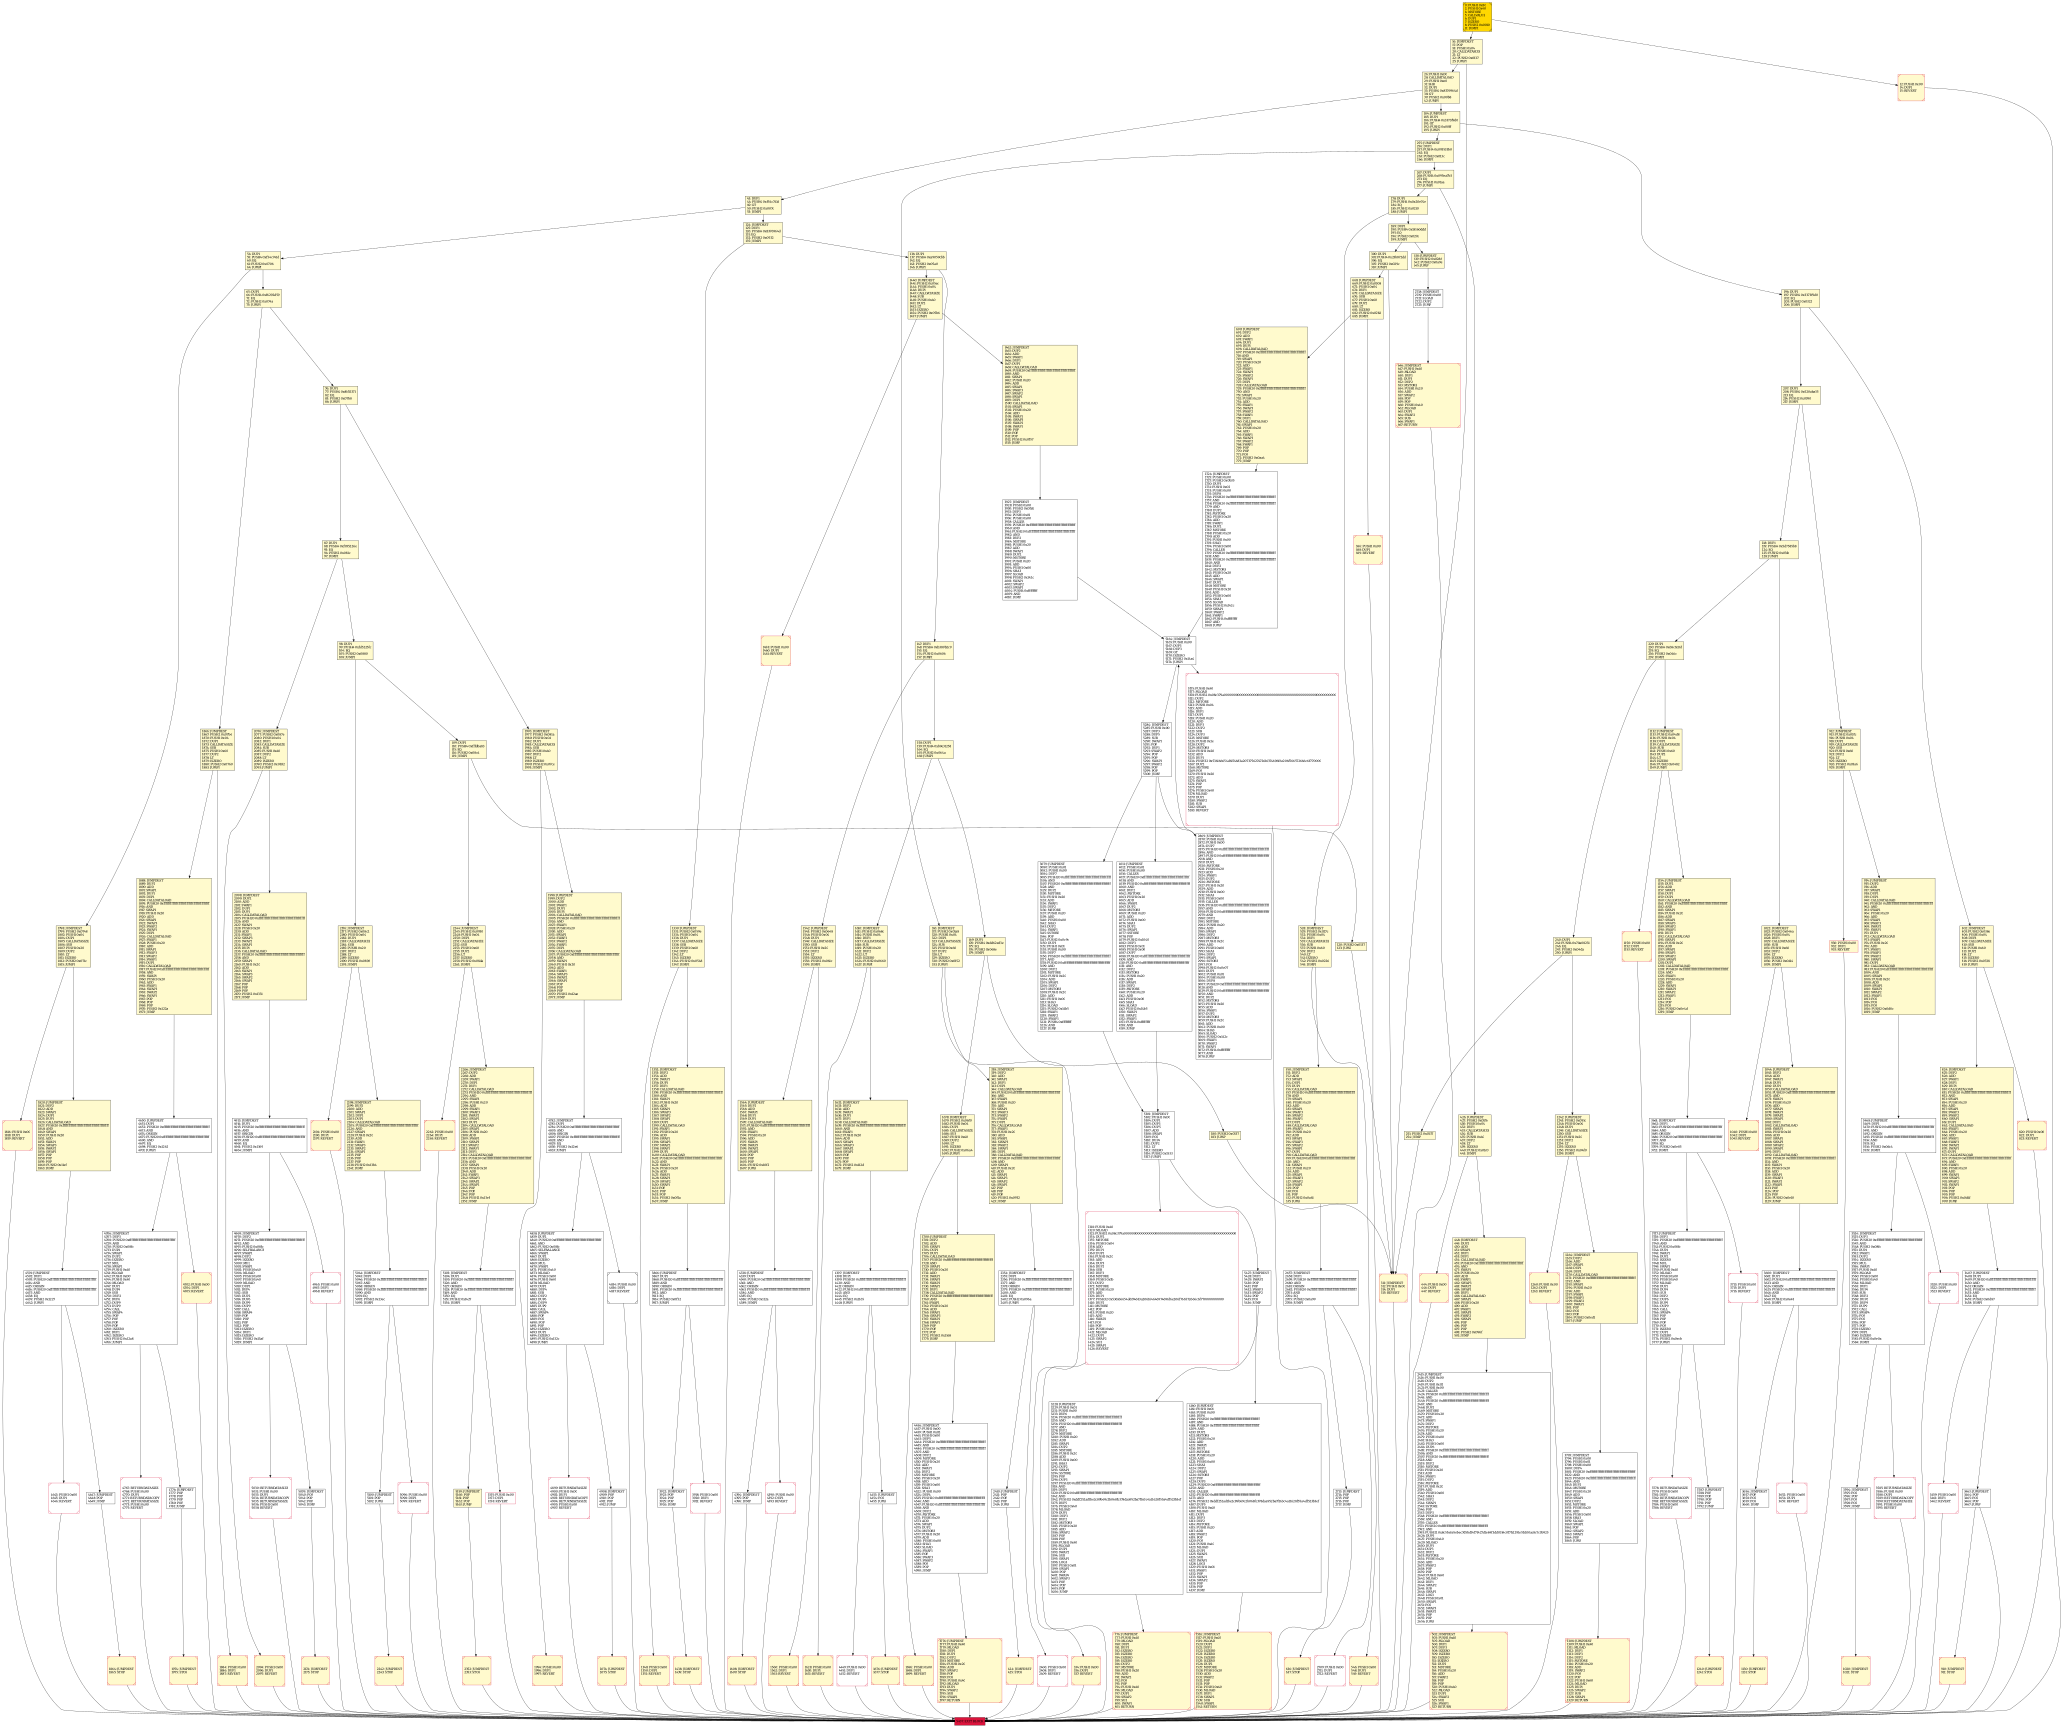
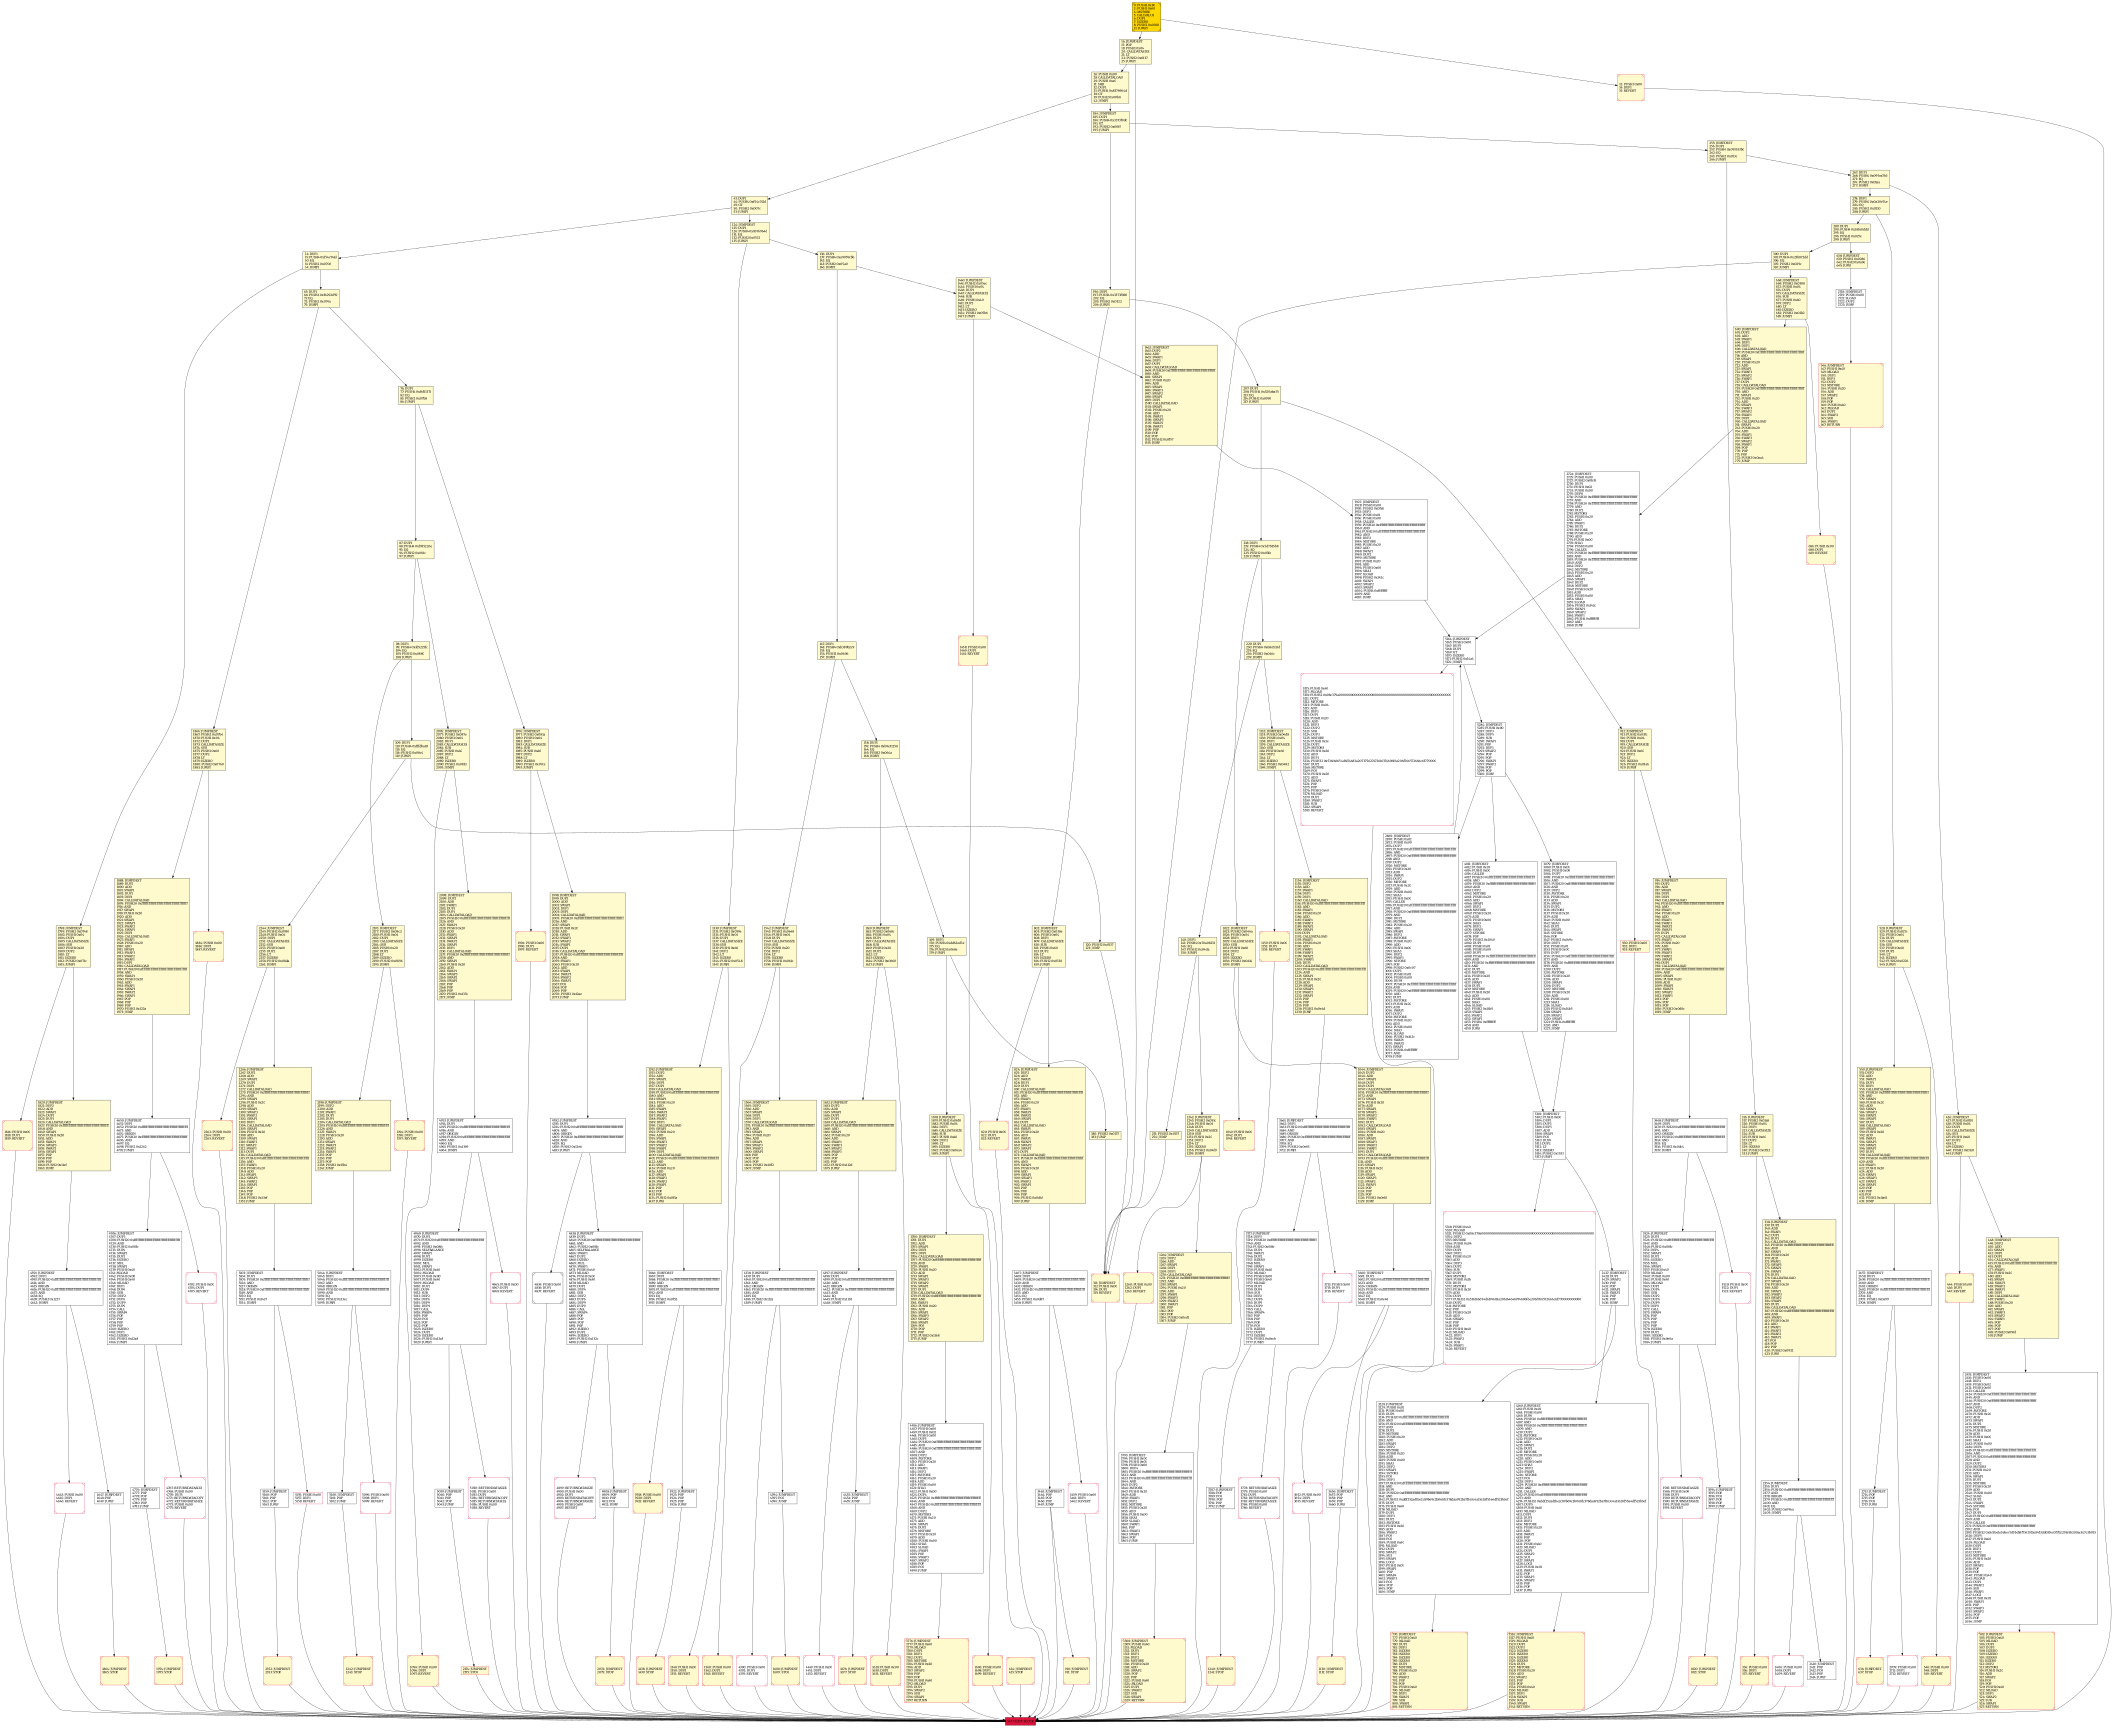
(196, 1288) -> (201, 1288)
(468, 1498) -> (275, 1498)
(705, 1498) -> (648, 1498)
(1012, 1581) -> none
(315, 1671) -> (475, 1671)
